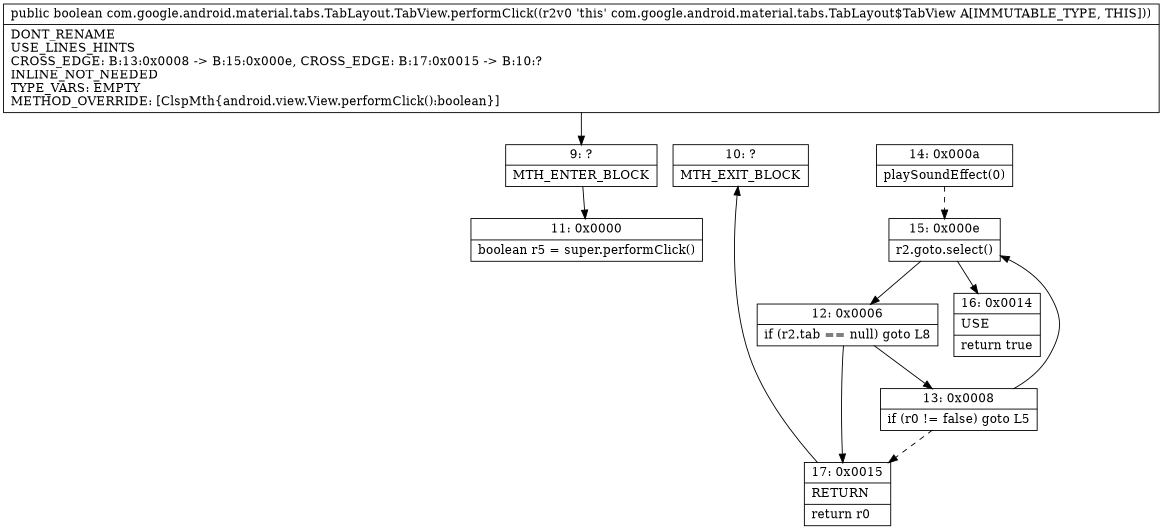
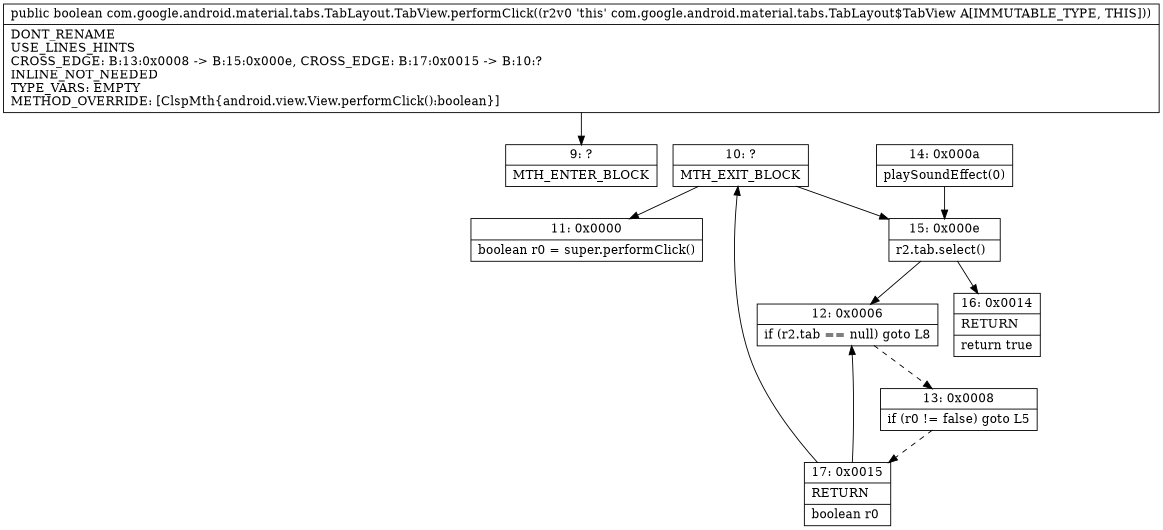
(584, 198) -> (668, 201)
(945, 198) -> (945, 198)
(587, 250) -> (587, 250)
(945, 250) -> (941, 250)
(1059, 323) -> (838, 201)
(976, 324) -> (990, 324)
(899, 364) -> (899, 364)
(842, 400) -> (854, 409)
(841, 515) -> (845, 515)
